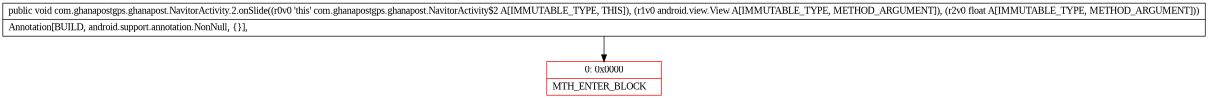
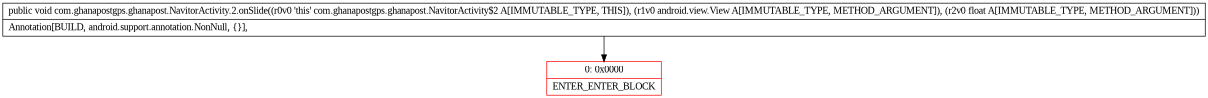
(599, 86) -> (604, 86)
